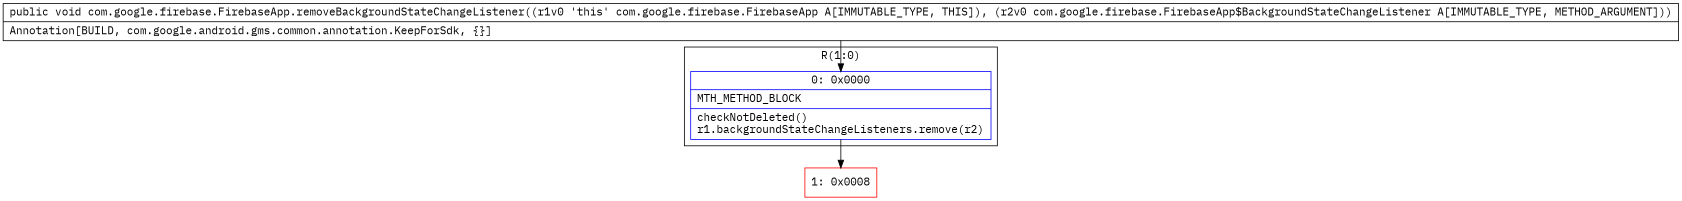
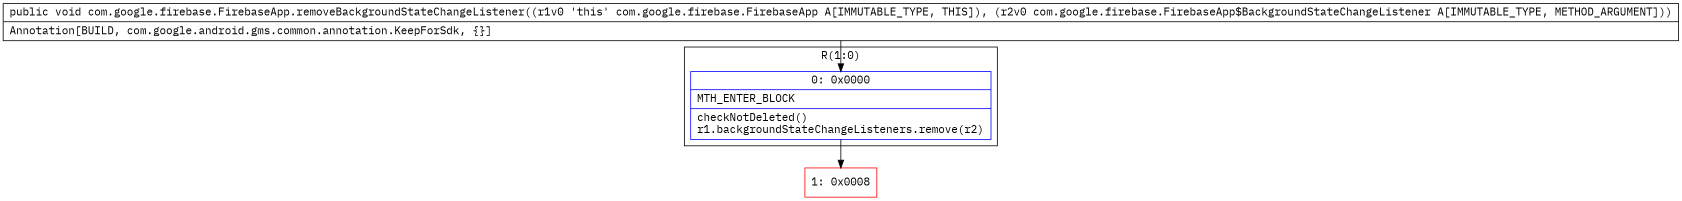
(750, 99) -> (746, 99)
